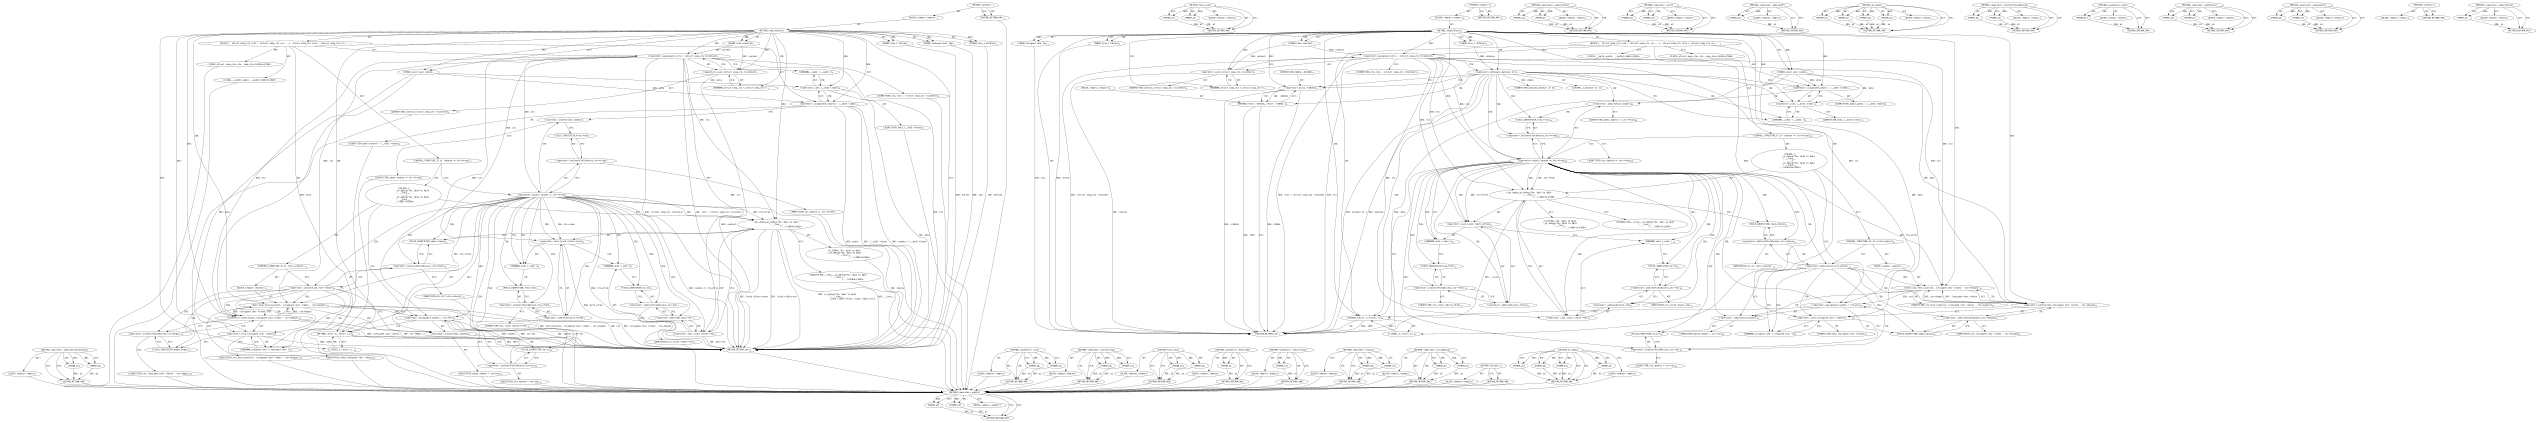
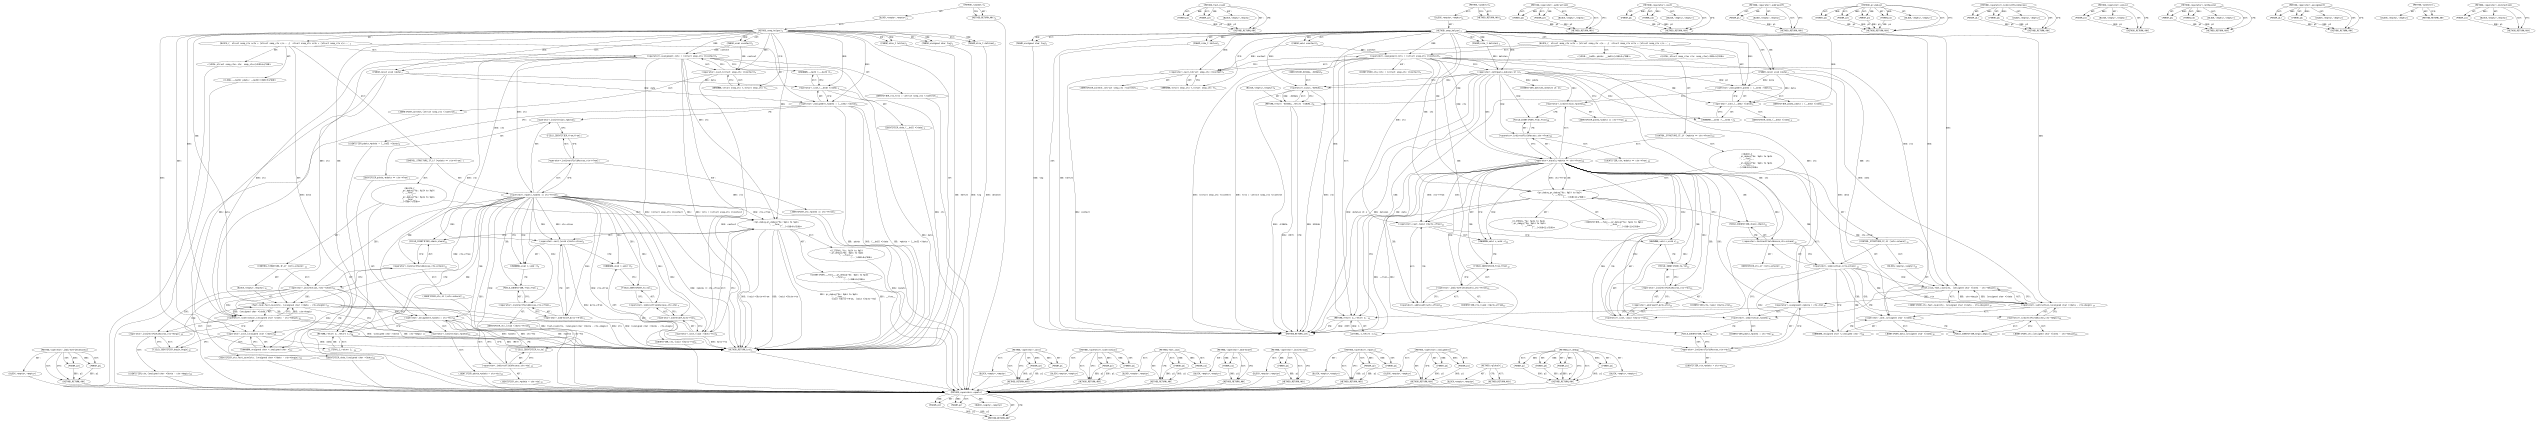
(1771, 80) -> (1724, 80)
(1587, 88) -> none
